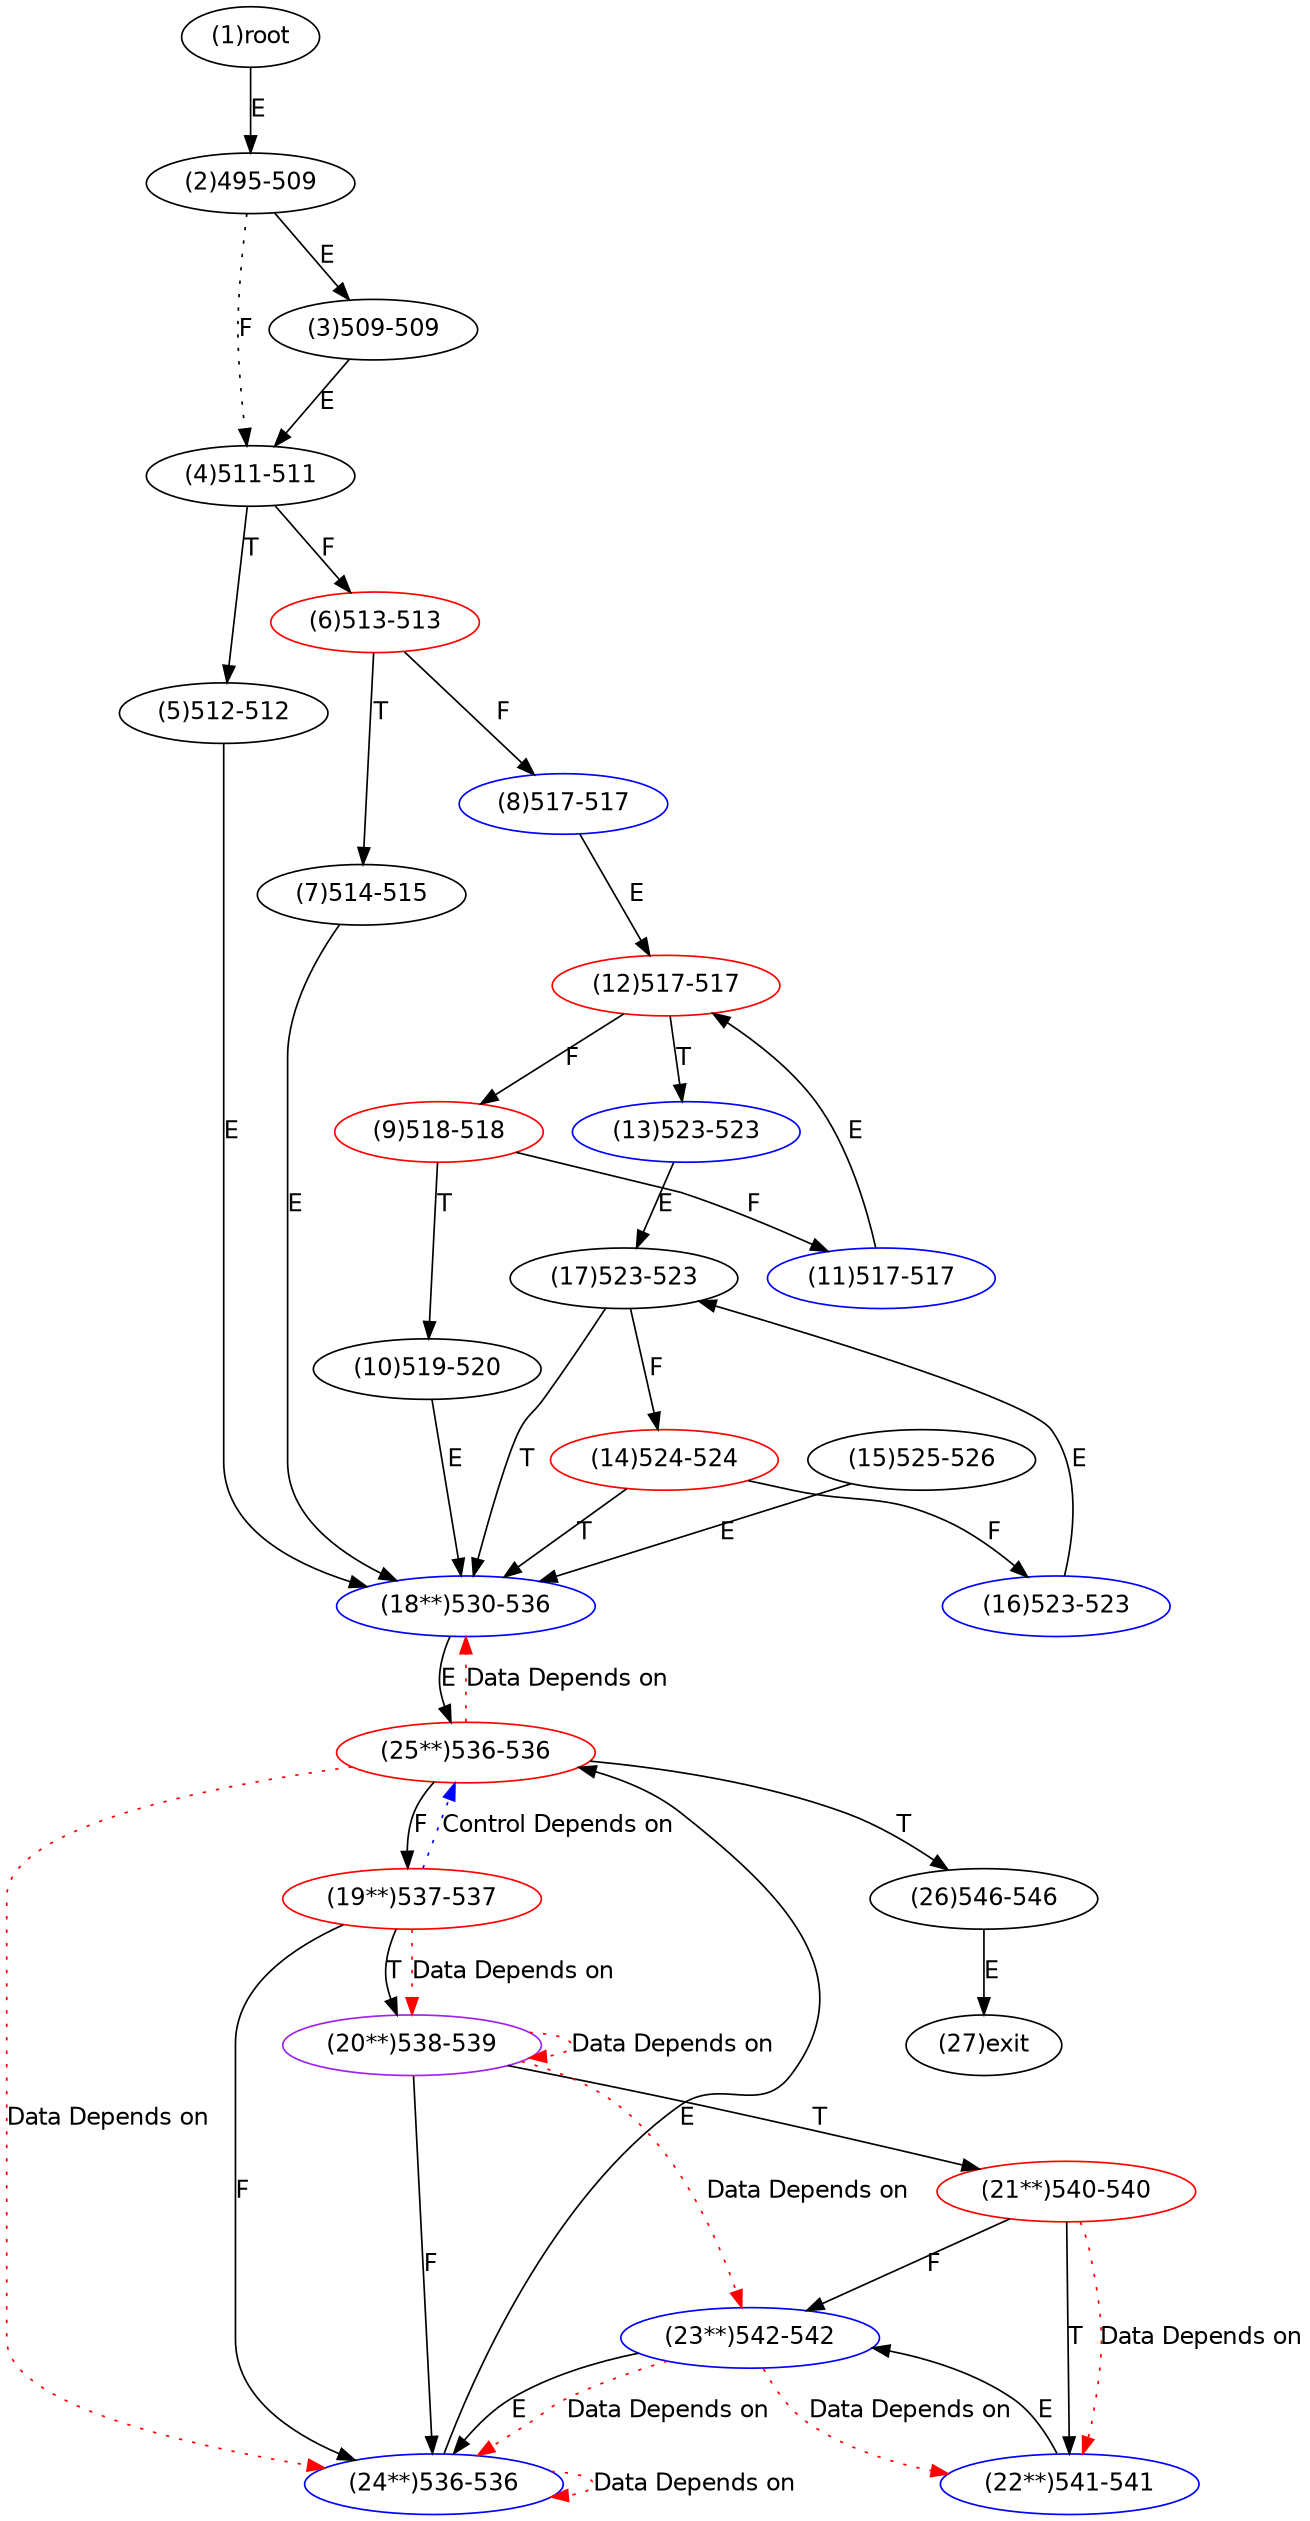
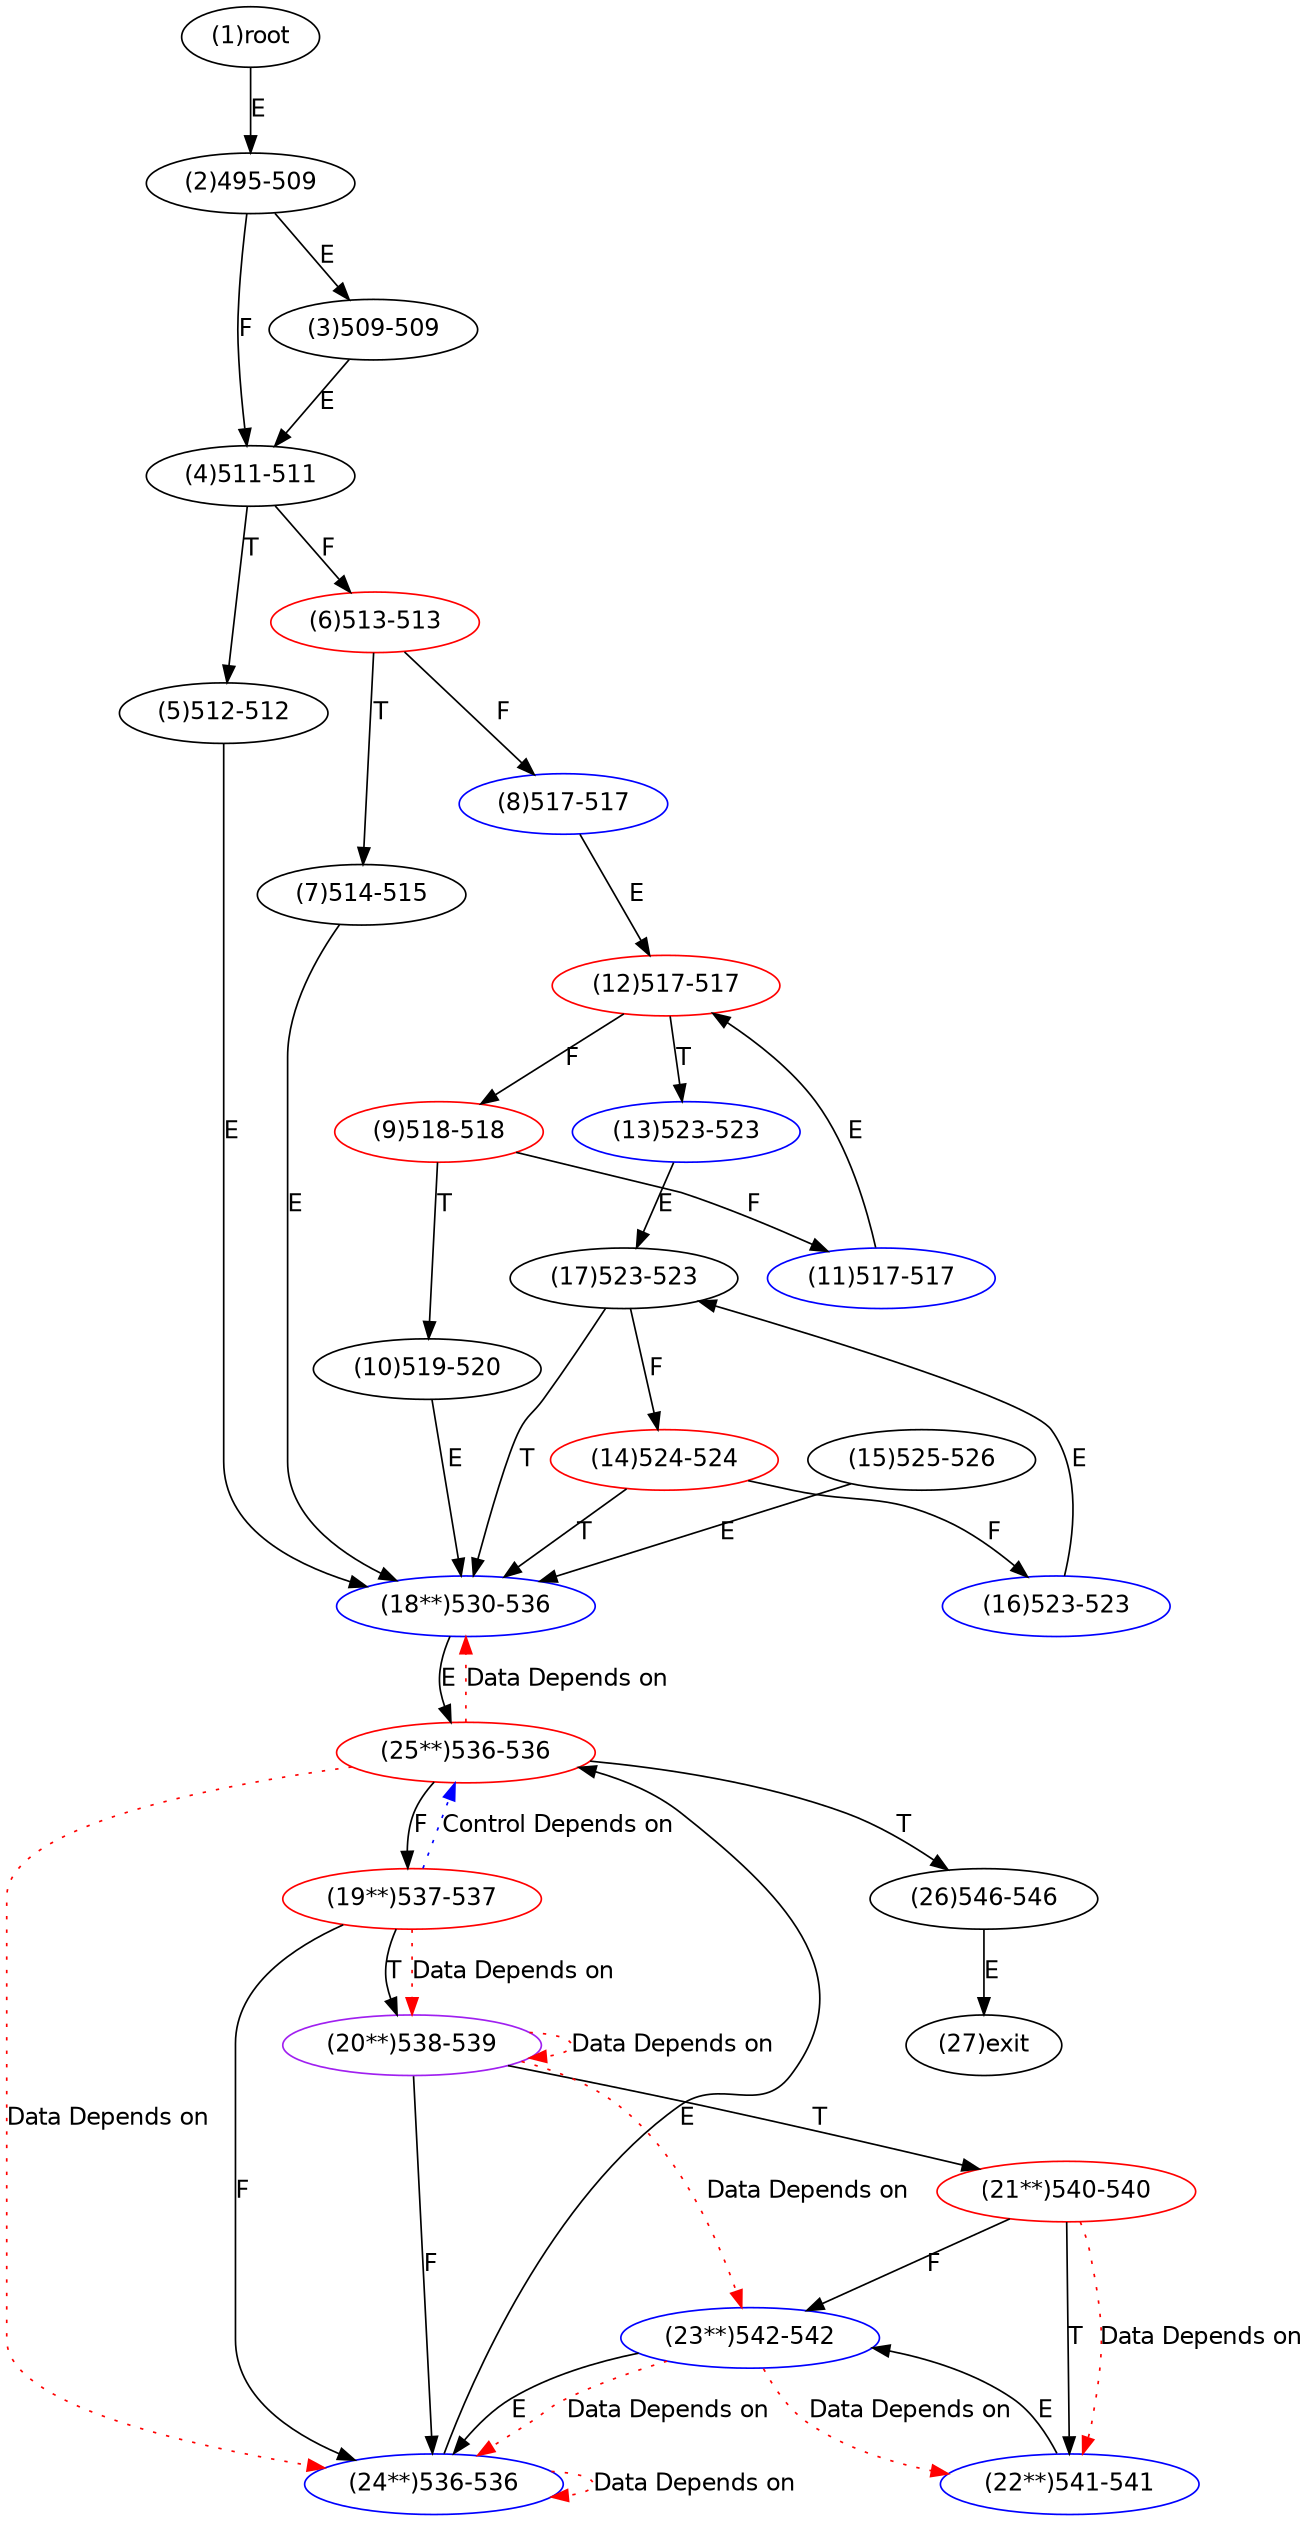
(238, 321) -> (238, 321)
